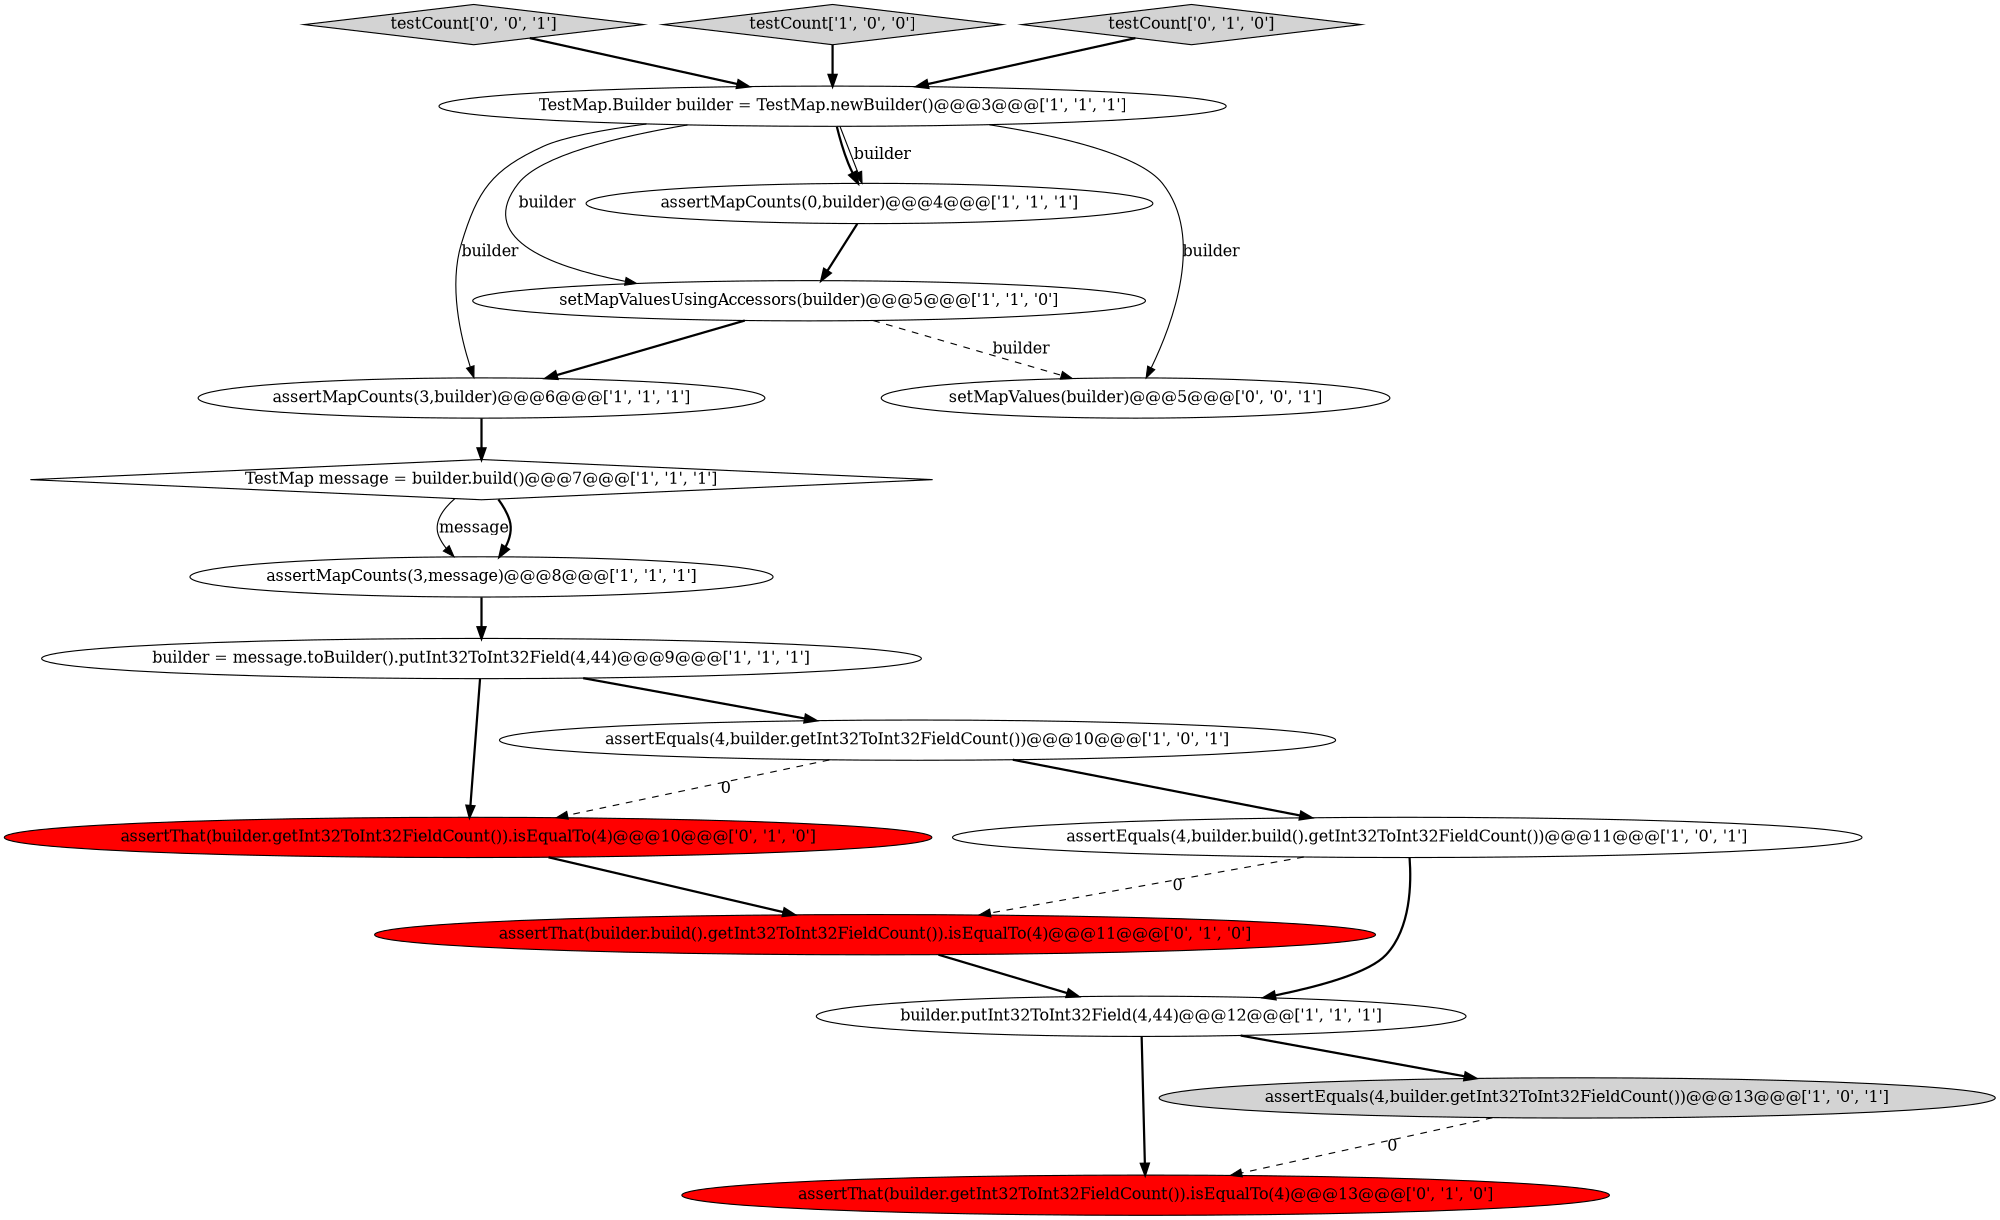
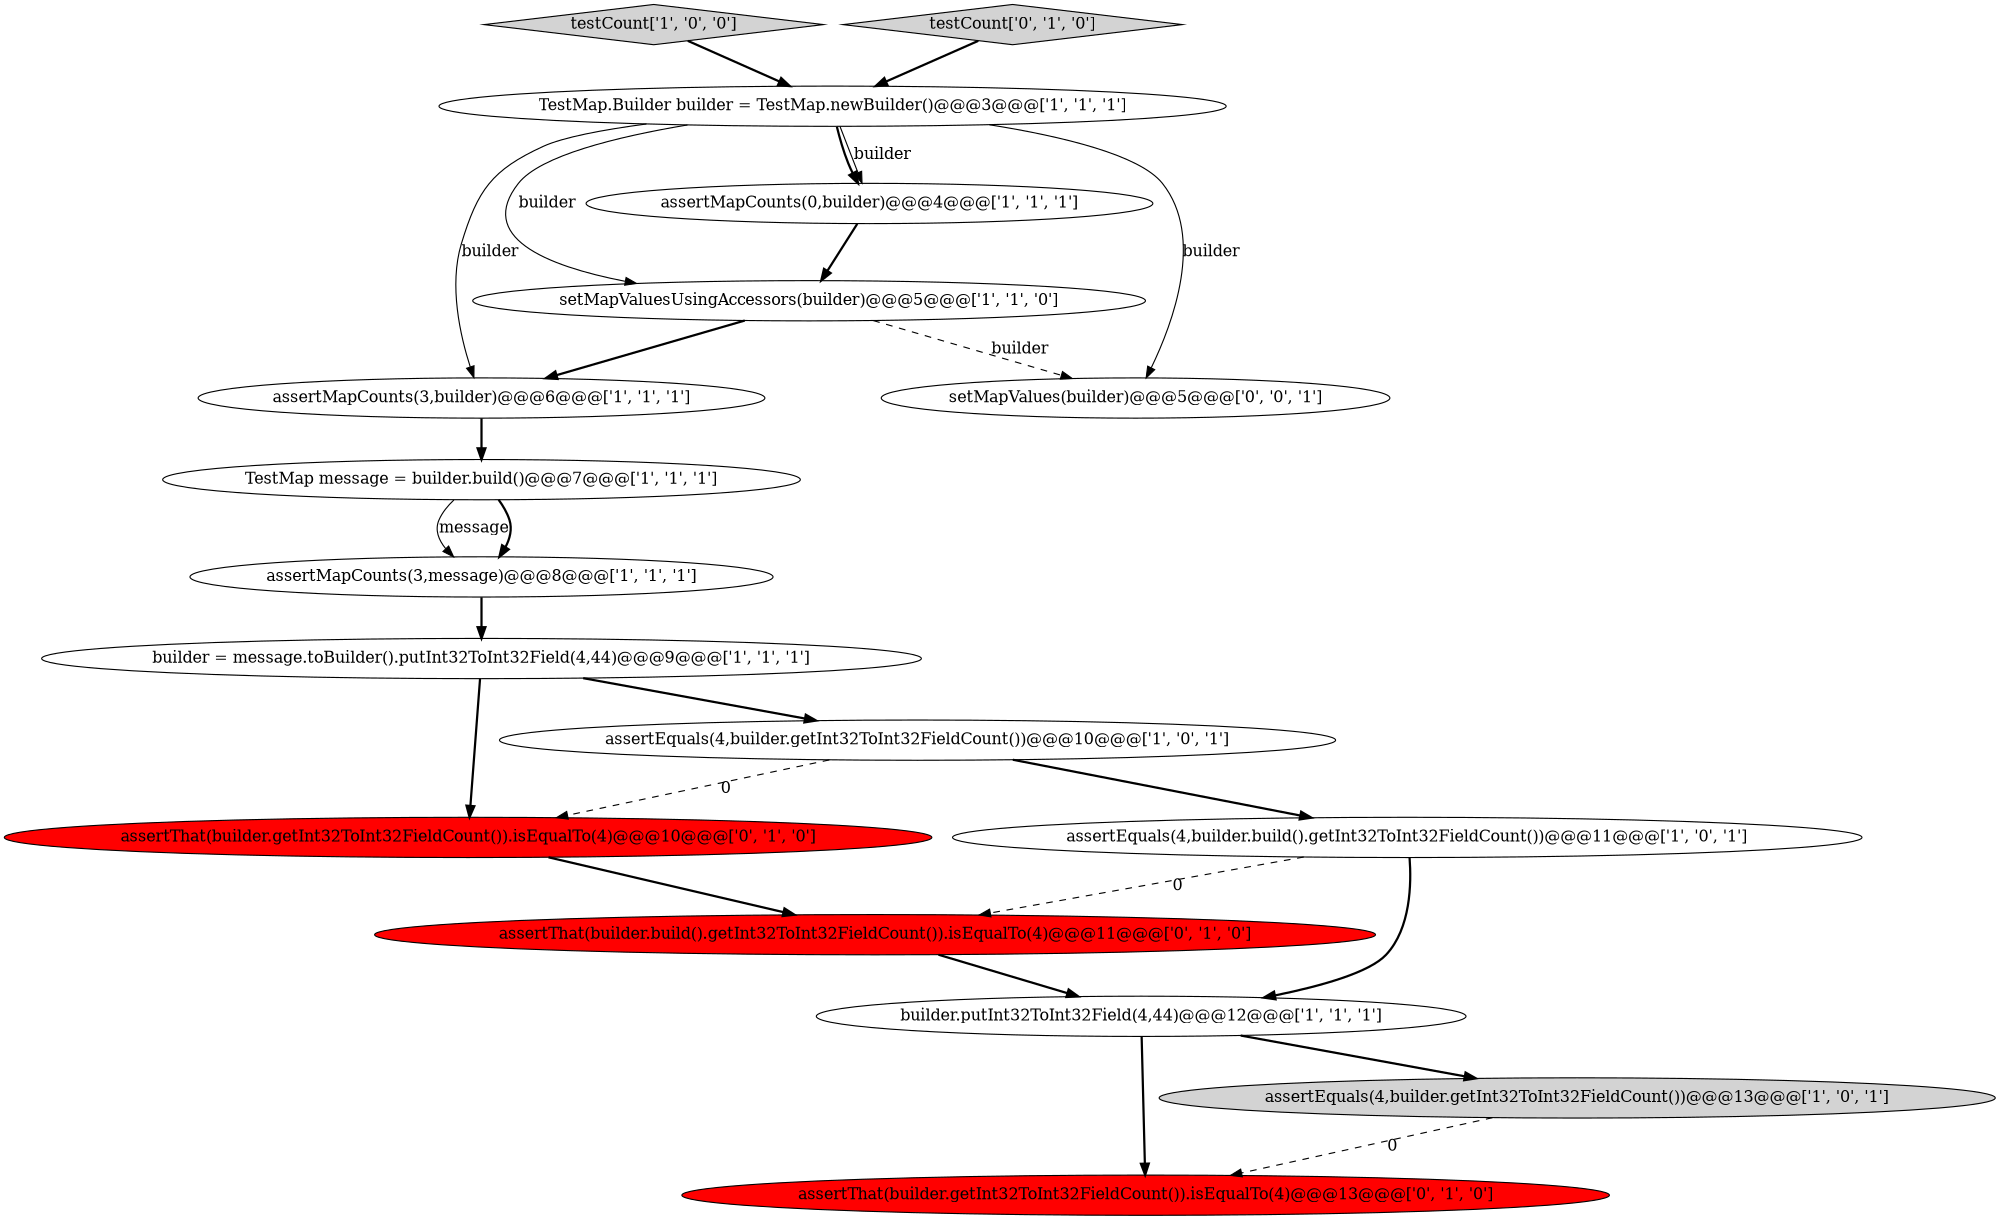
(474, 25) -> none
(482, 480) -> (482, 480)
